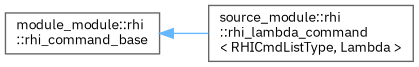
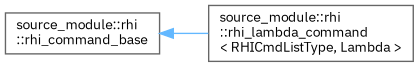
(83, 33) -> (83, 33)
